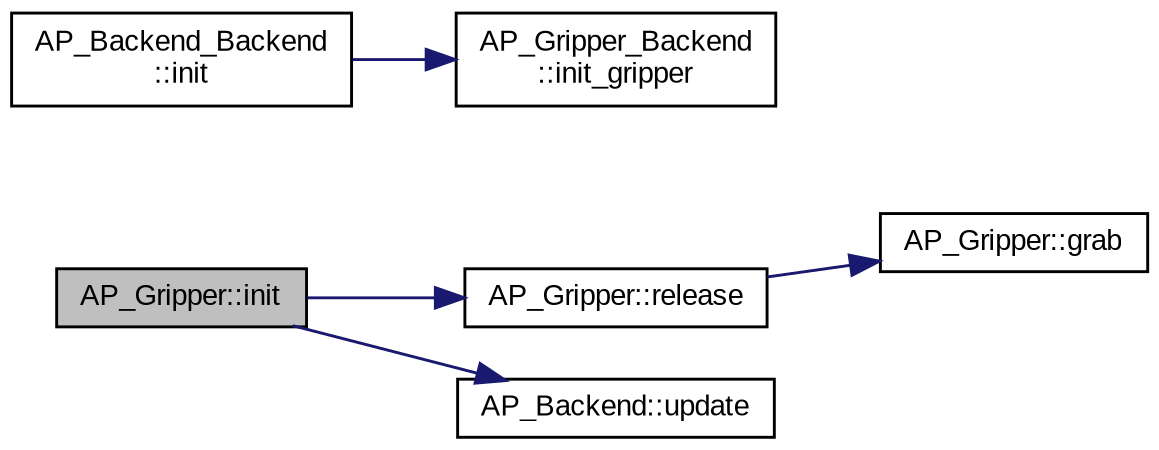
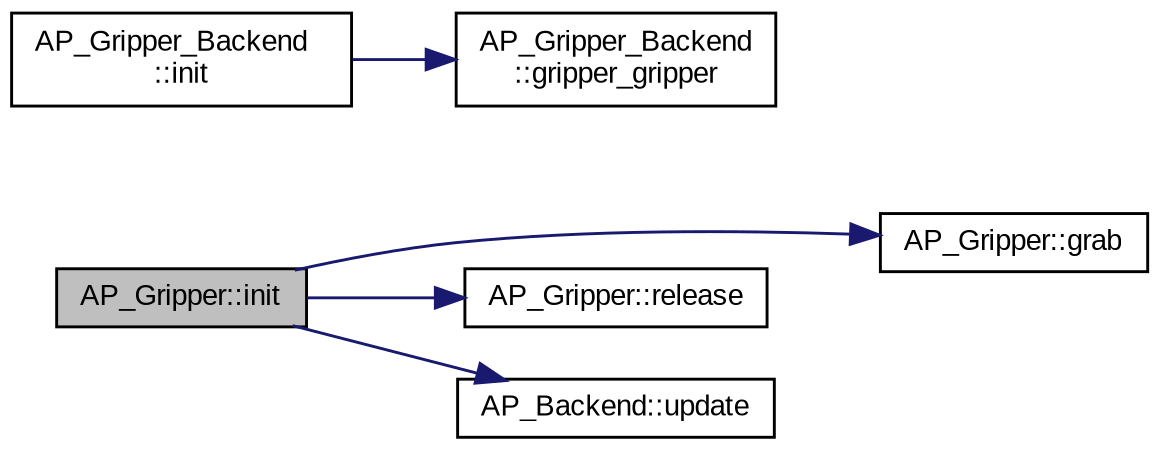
(182, 60) -> (182, 60)
(616, 60) -> (616, 60)
(809, 271) -> (571, 235)
